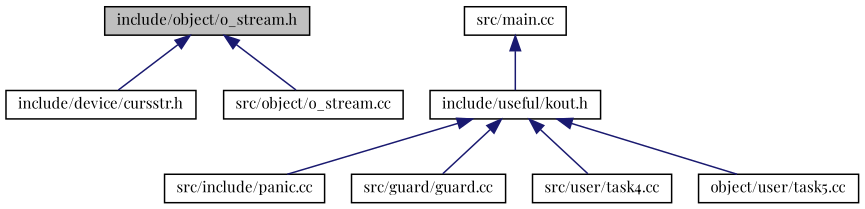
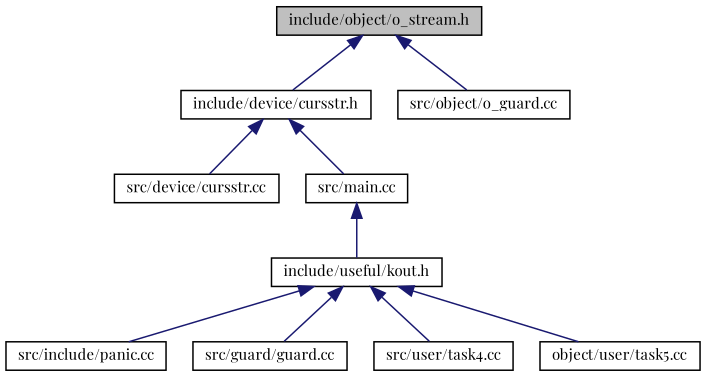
(313, 105) -> (484, 105)
none -> (322, 152)
none -> (197, 188)
